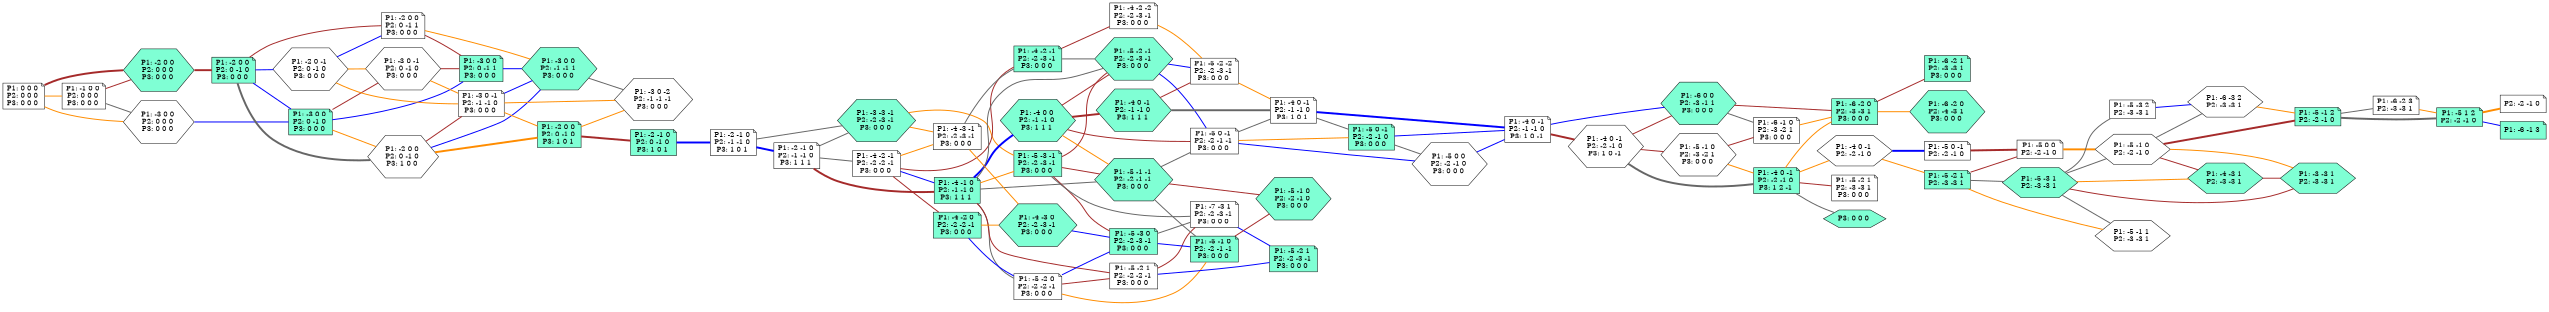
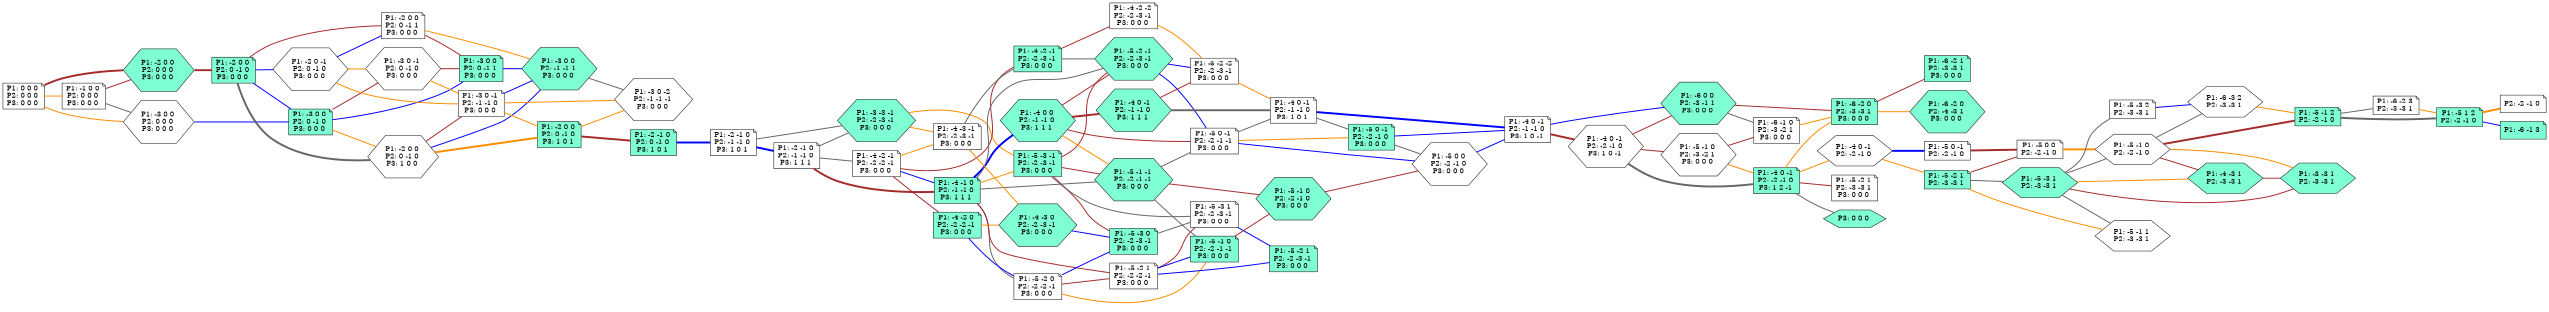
none -> (1372, 181)
(1214, 214) -> (1214, 214)
(1174, 245) -> (1174, 263)
